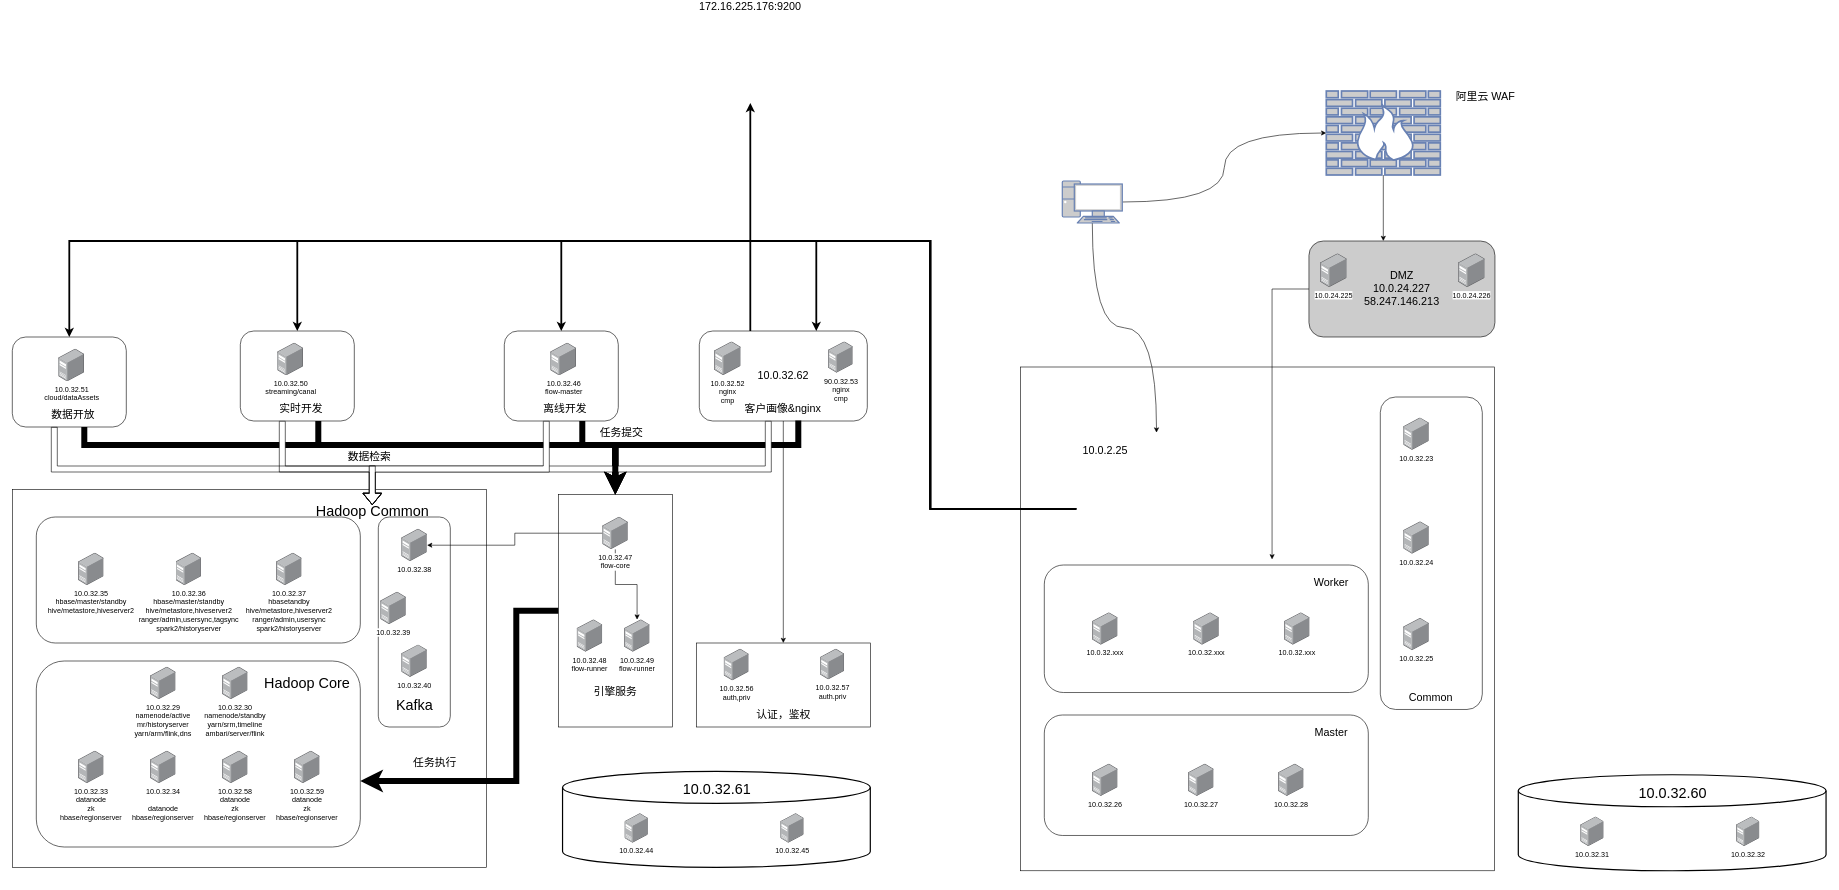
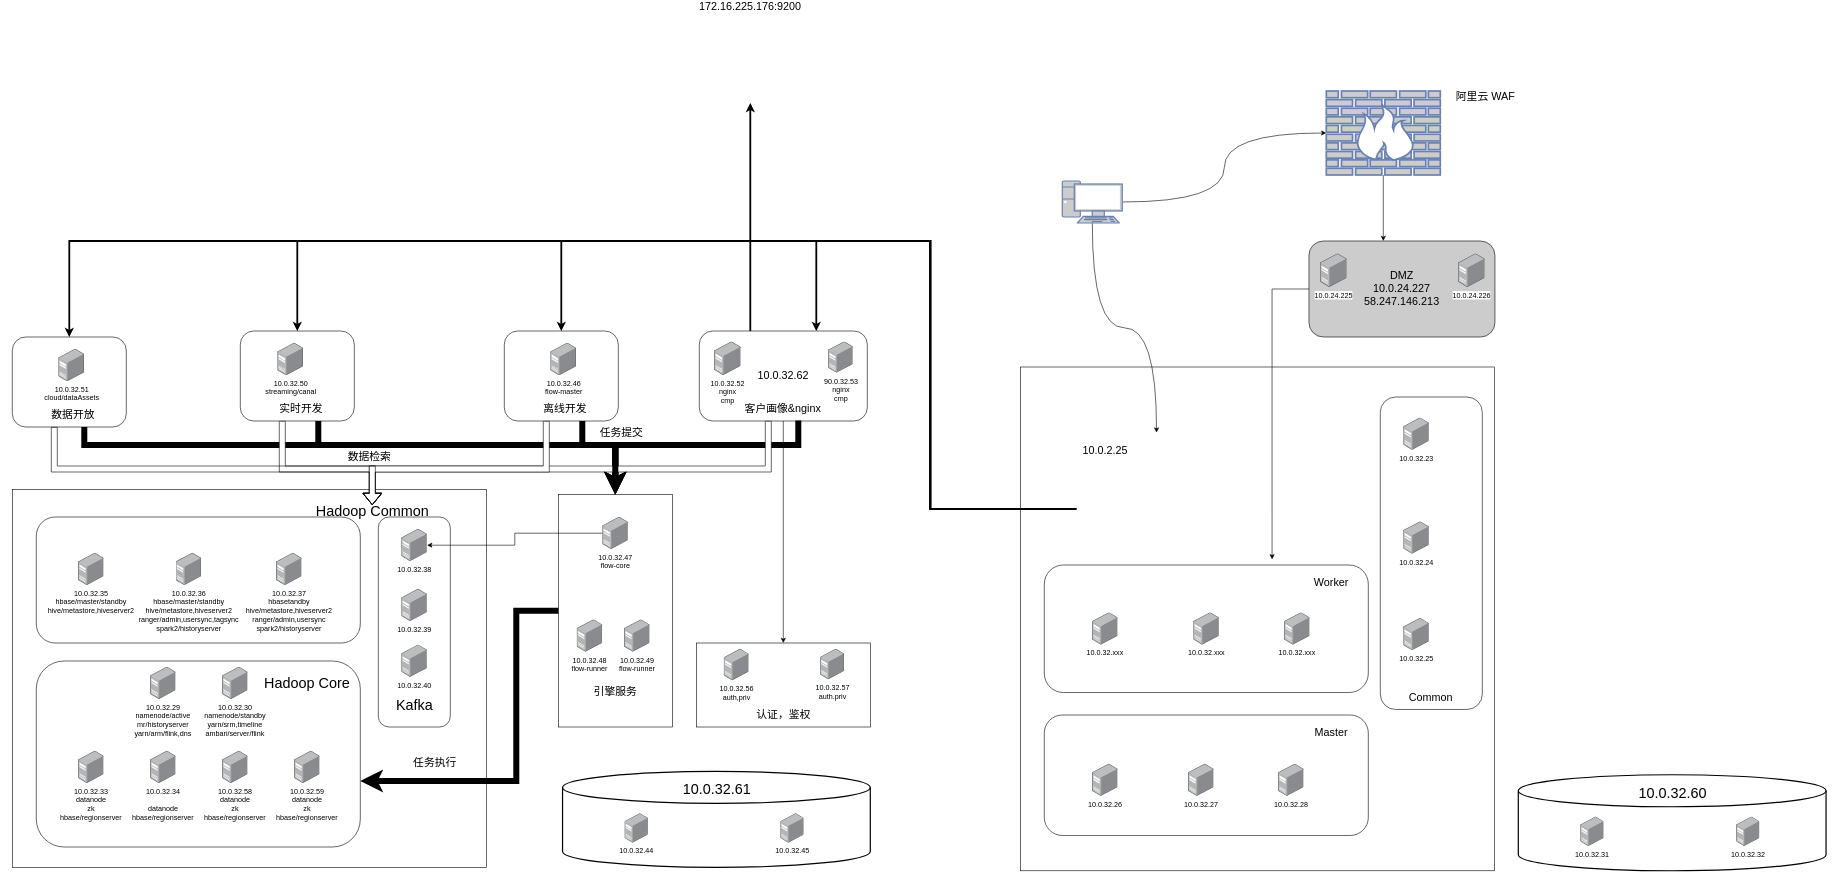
(626, 584) -> none
(393, 608) -> (414, 605)
